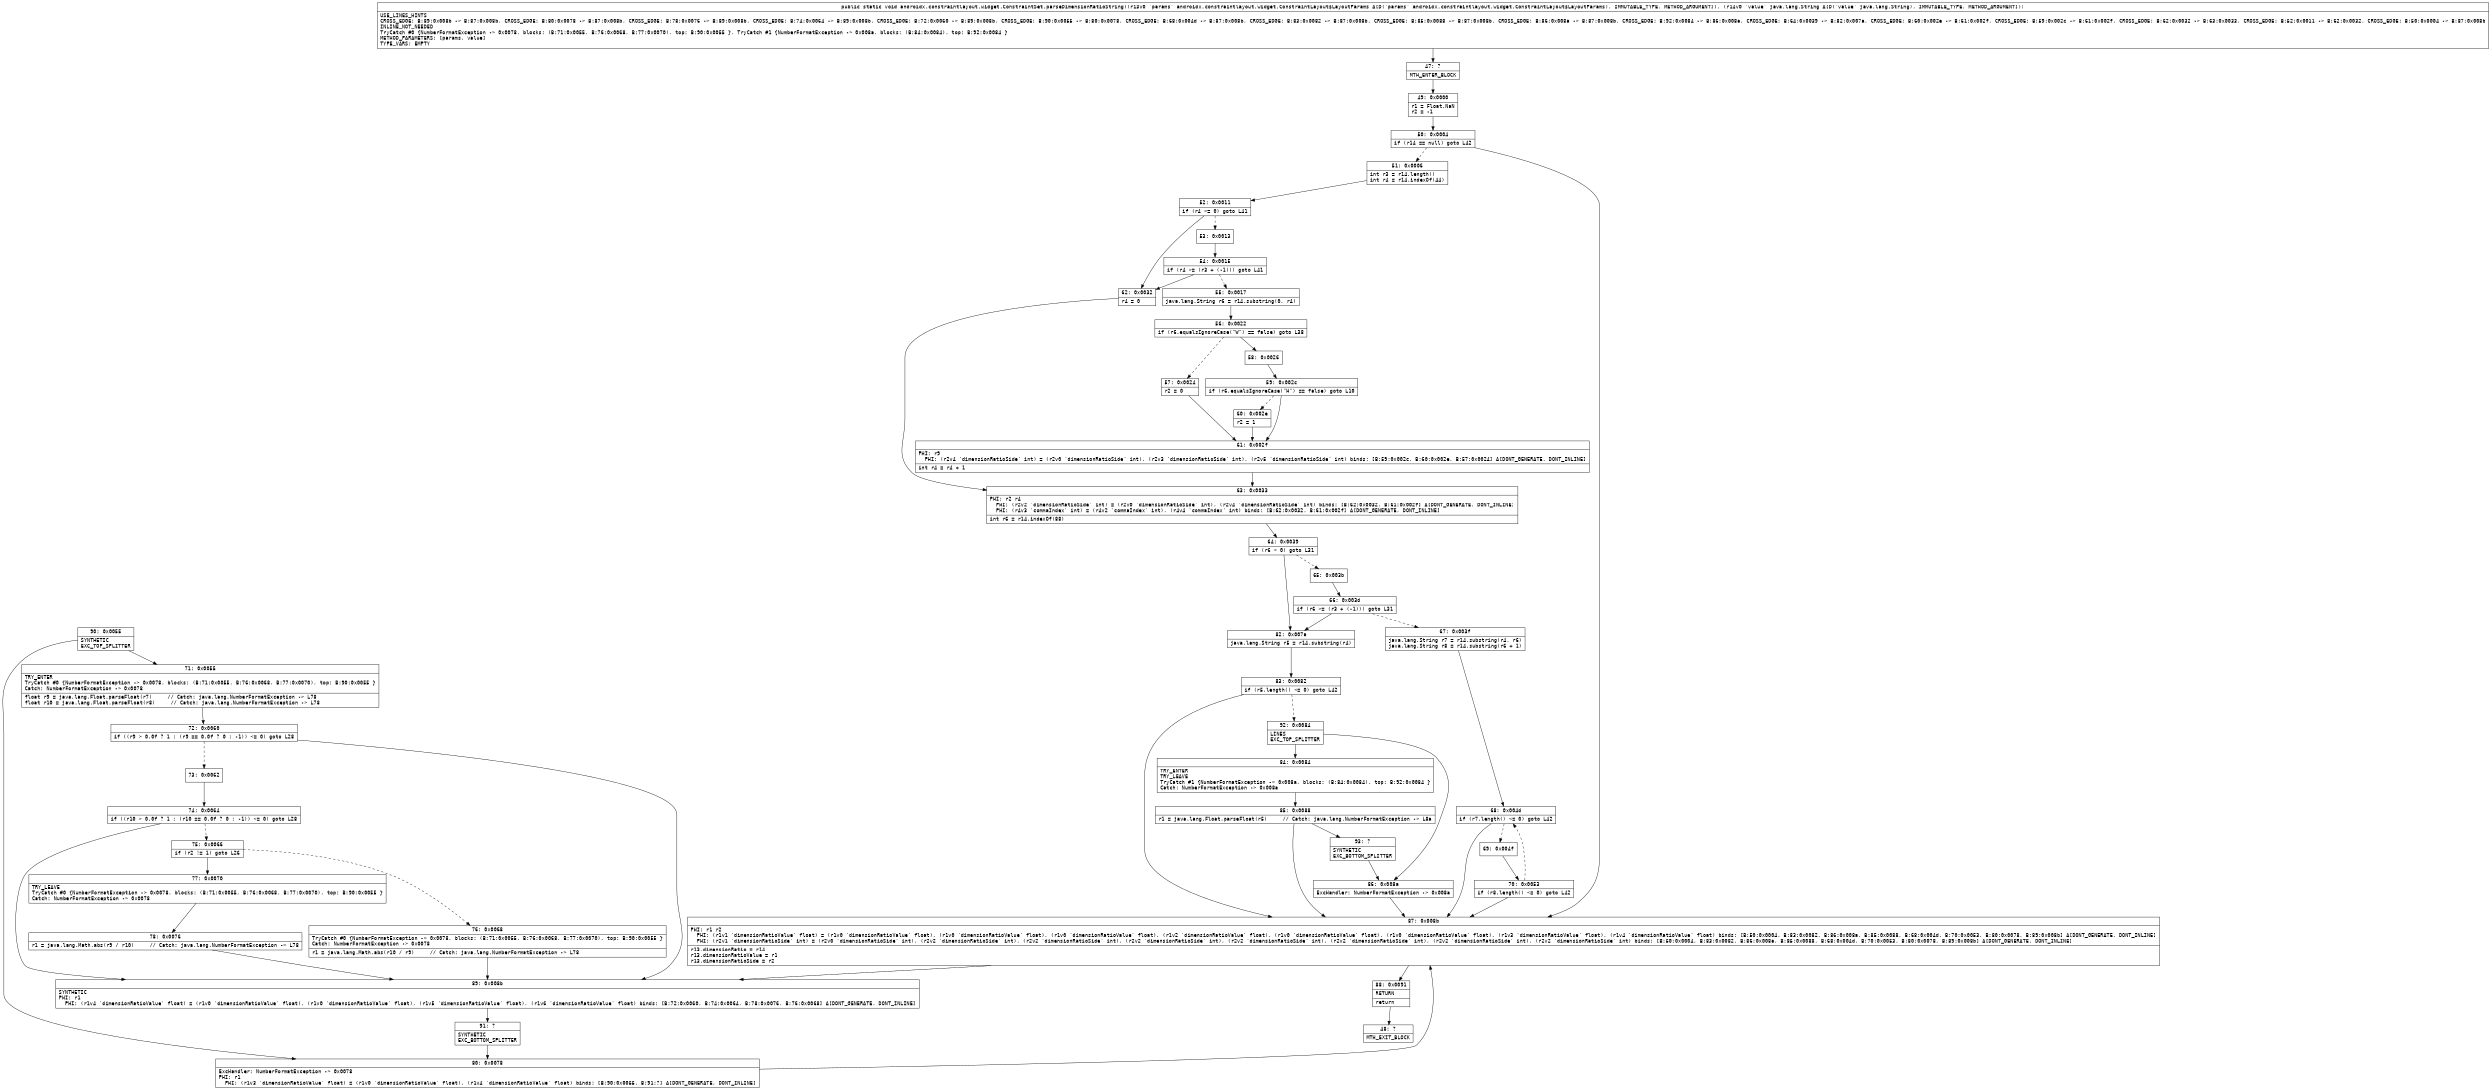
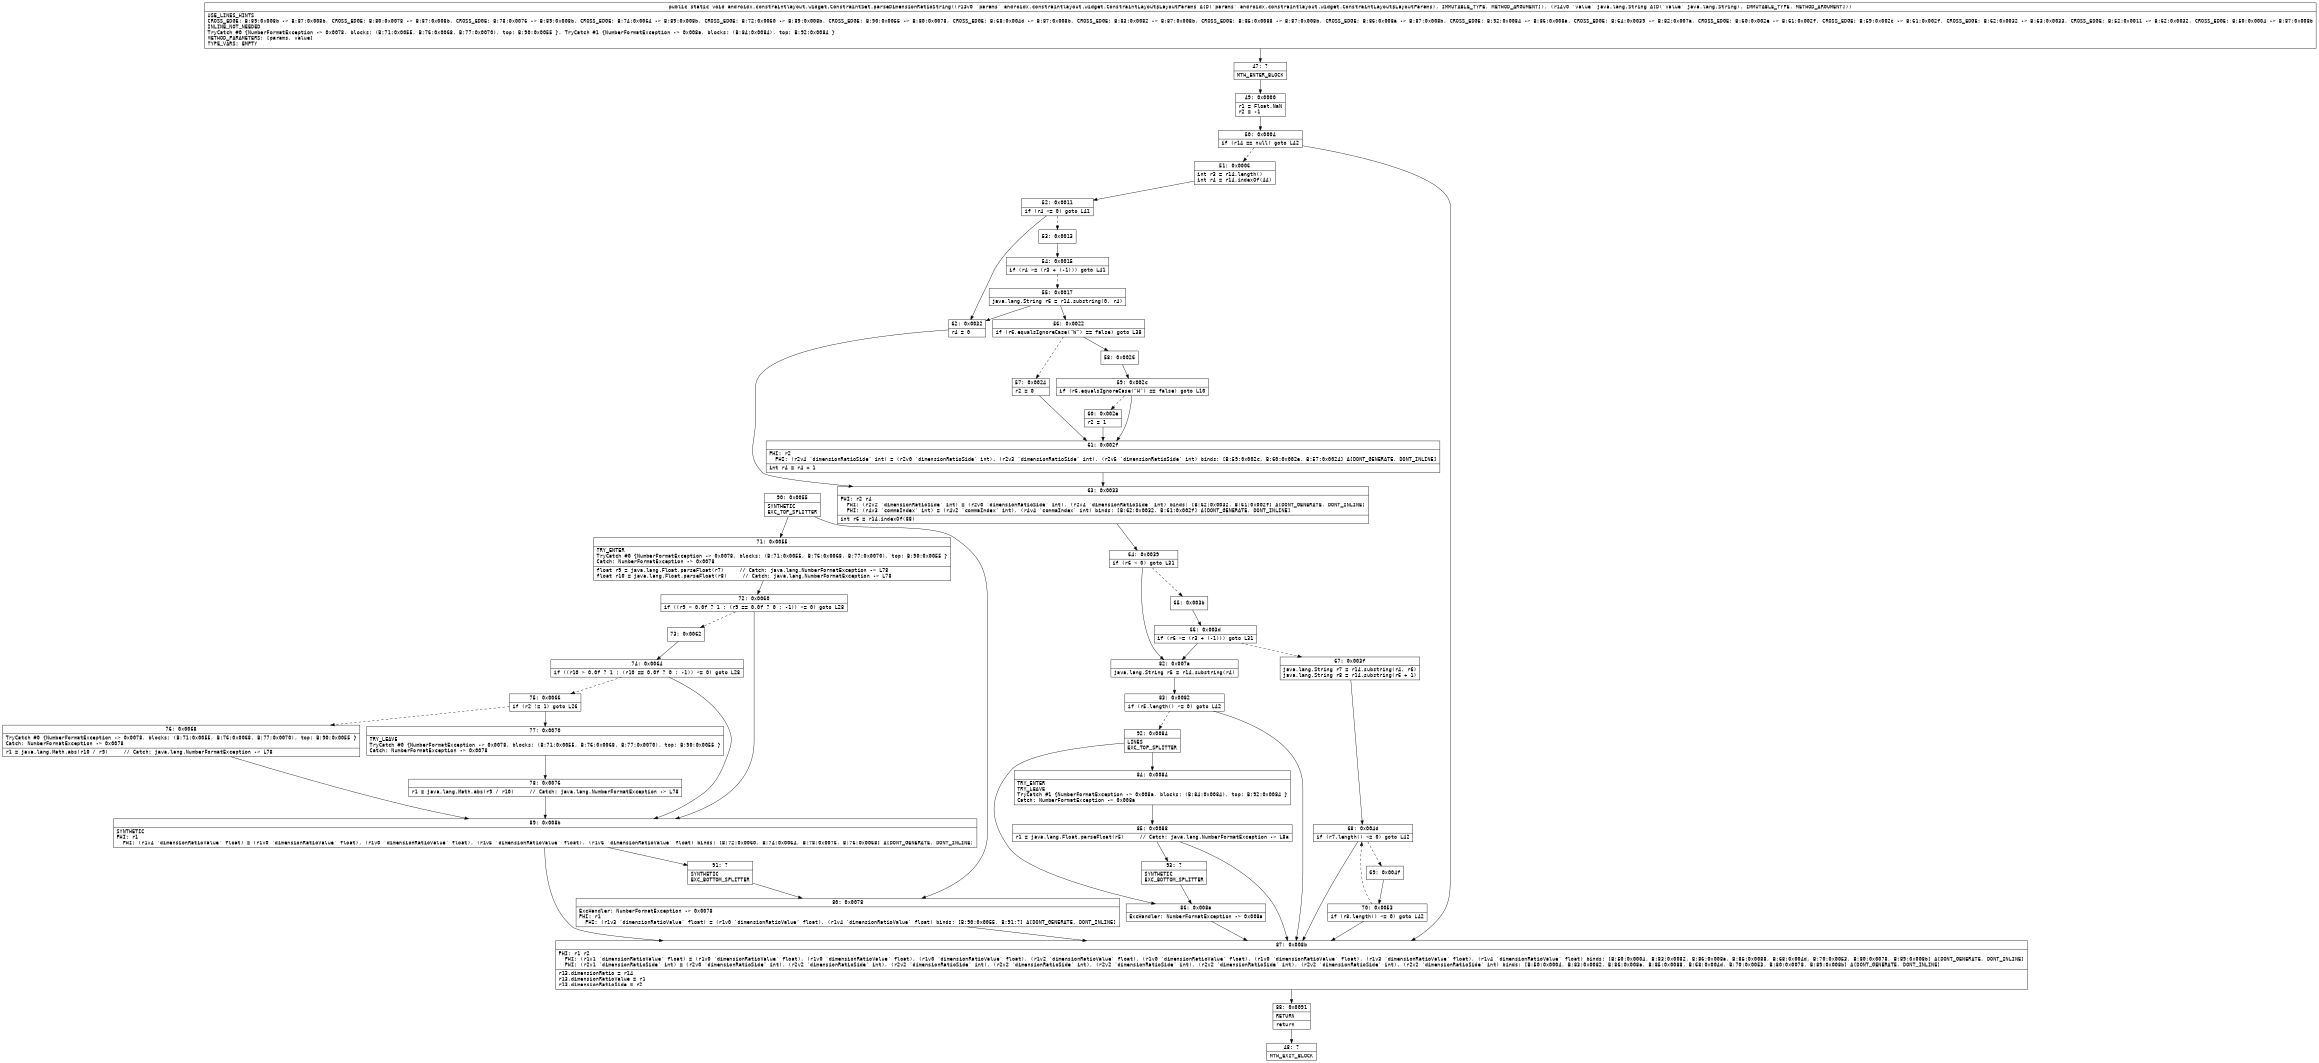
(1177, 281) -> (1010, 313)
(931, 454) -> (782, 454)
(867, 972) -> (573, 927)
